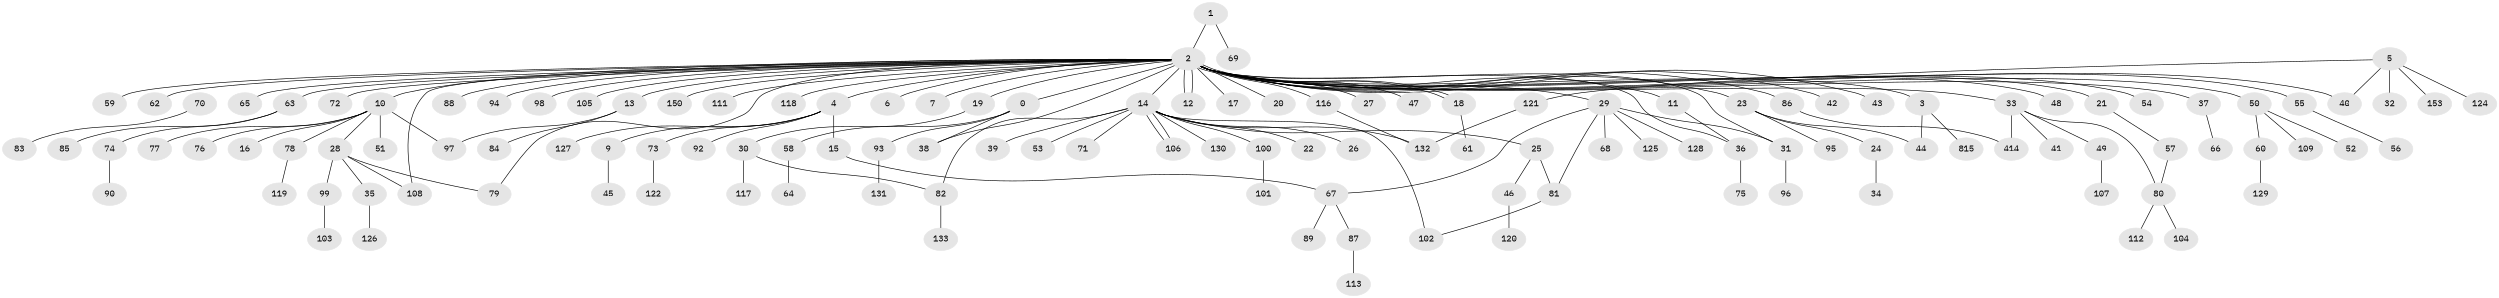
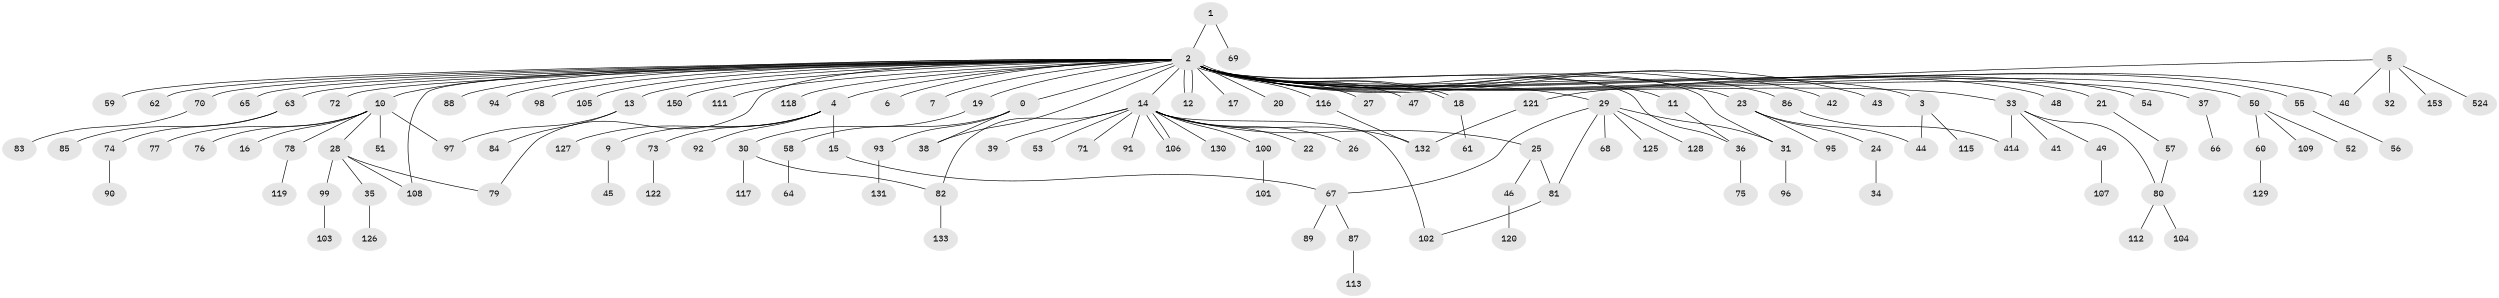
none -> (691, 68)
(2480, 104) -> (2480, 104)
none -> (1128, 149)
(1966, 149) -> (1966, 149)
